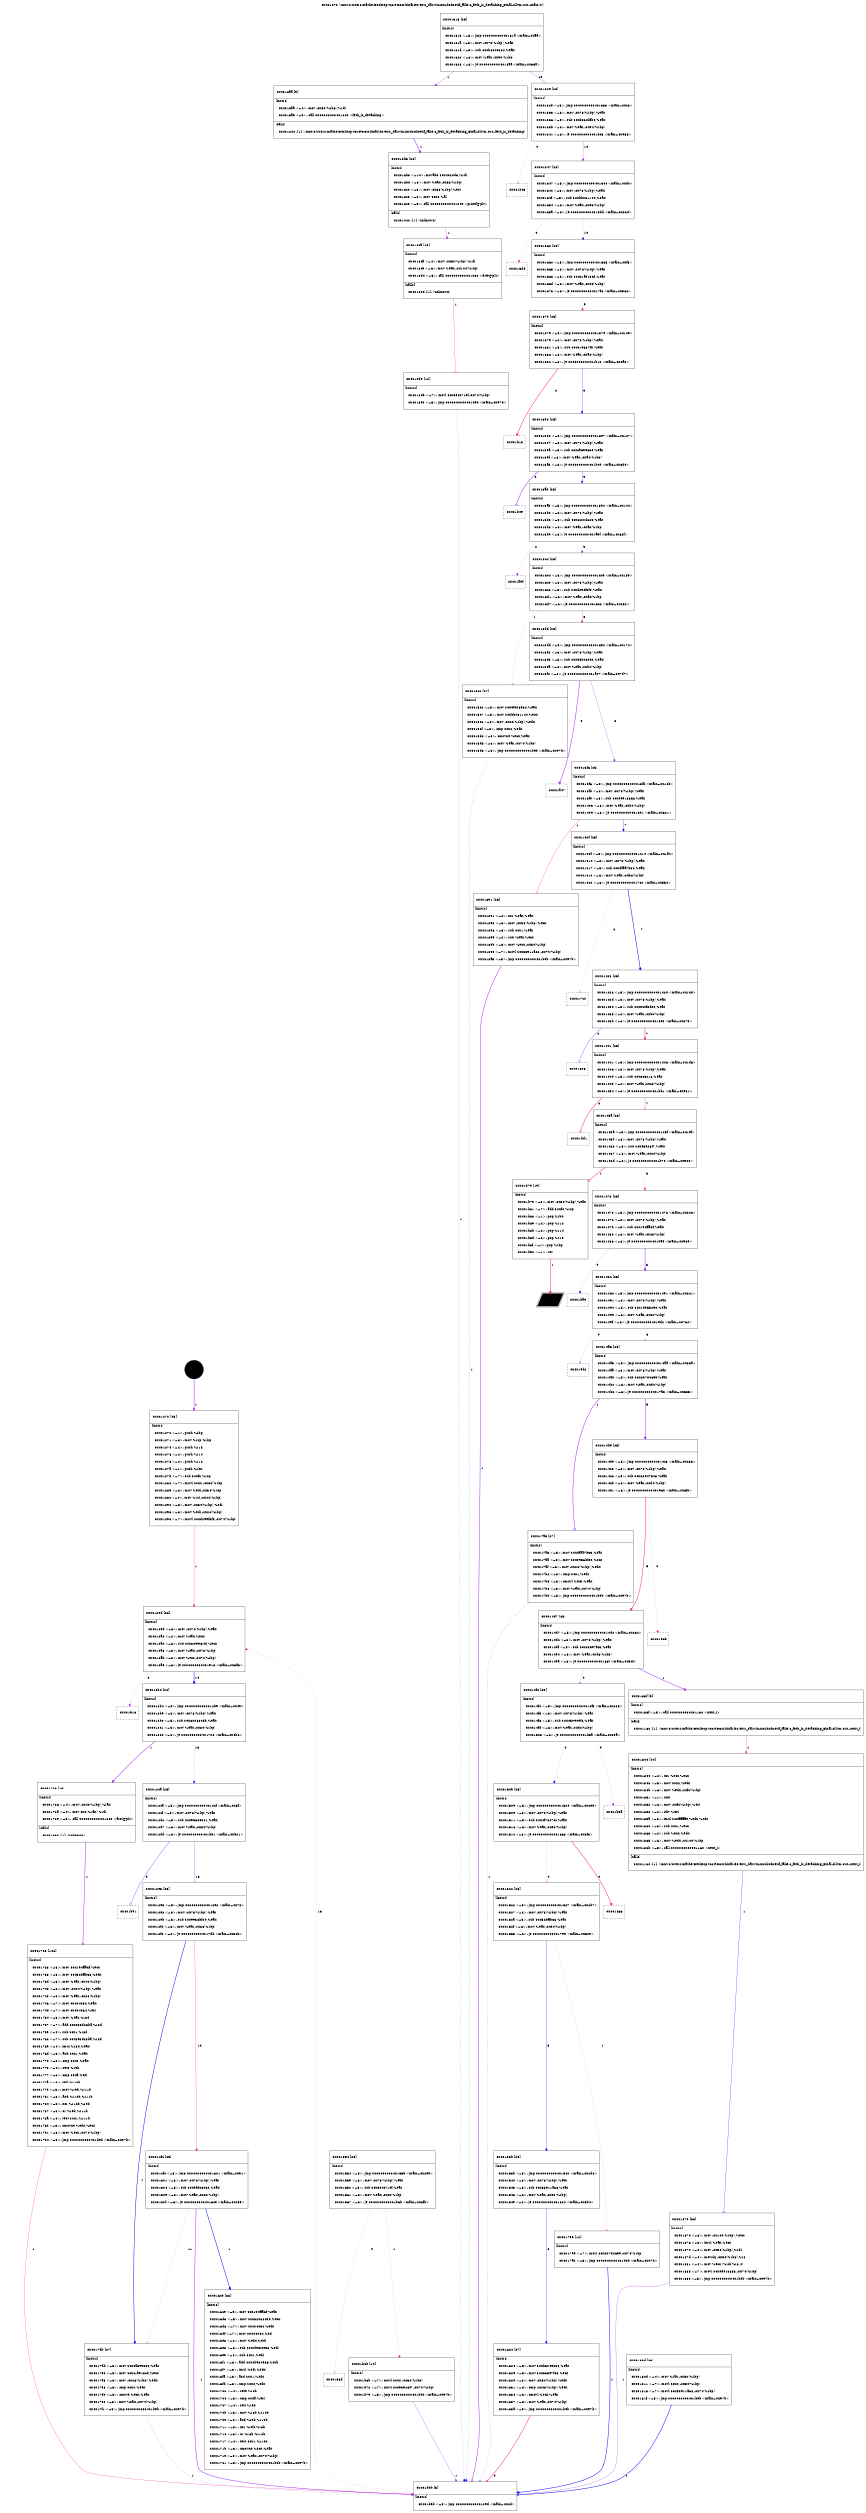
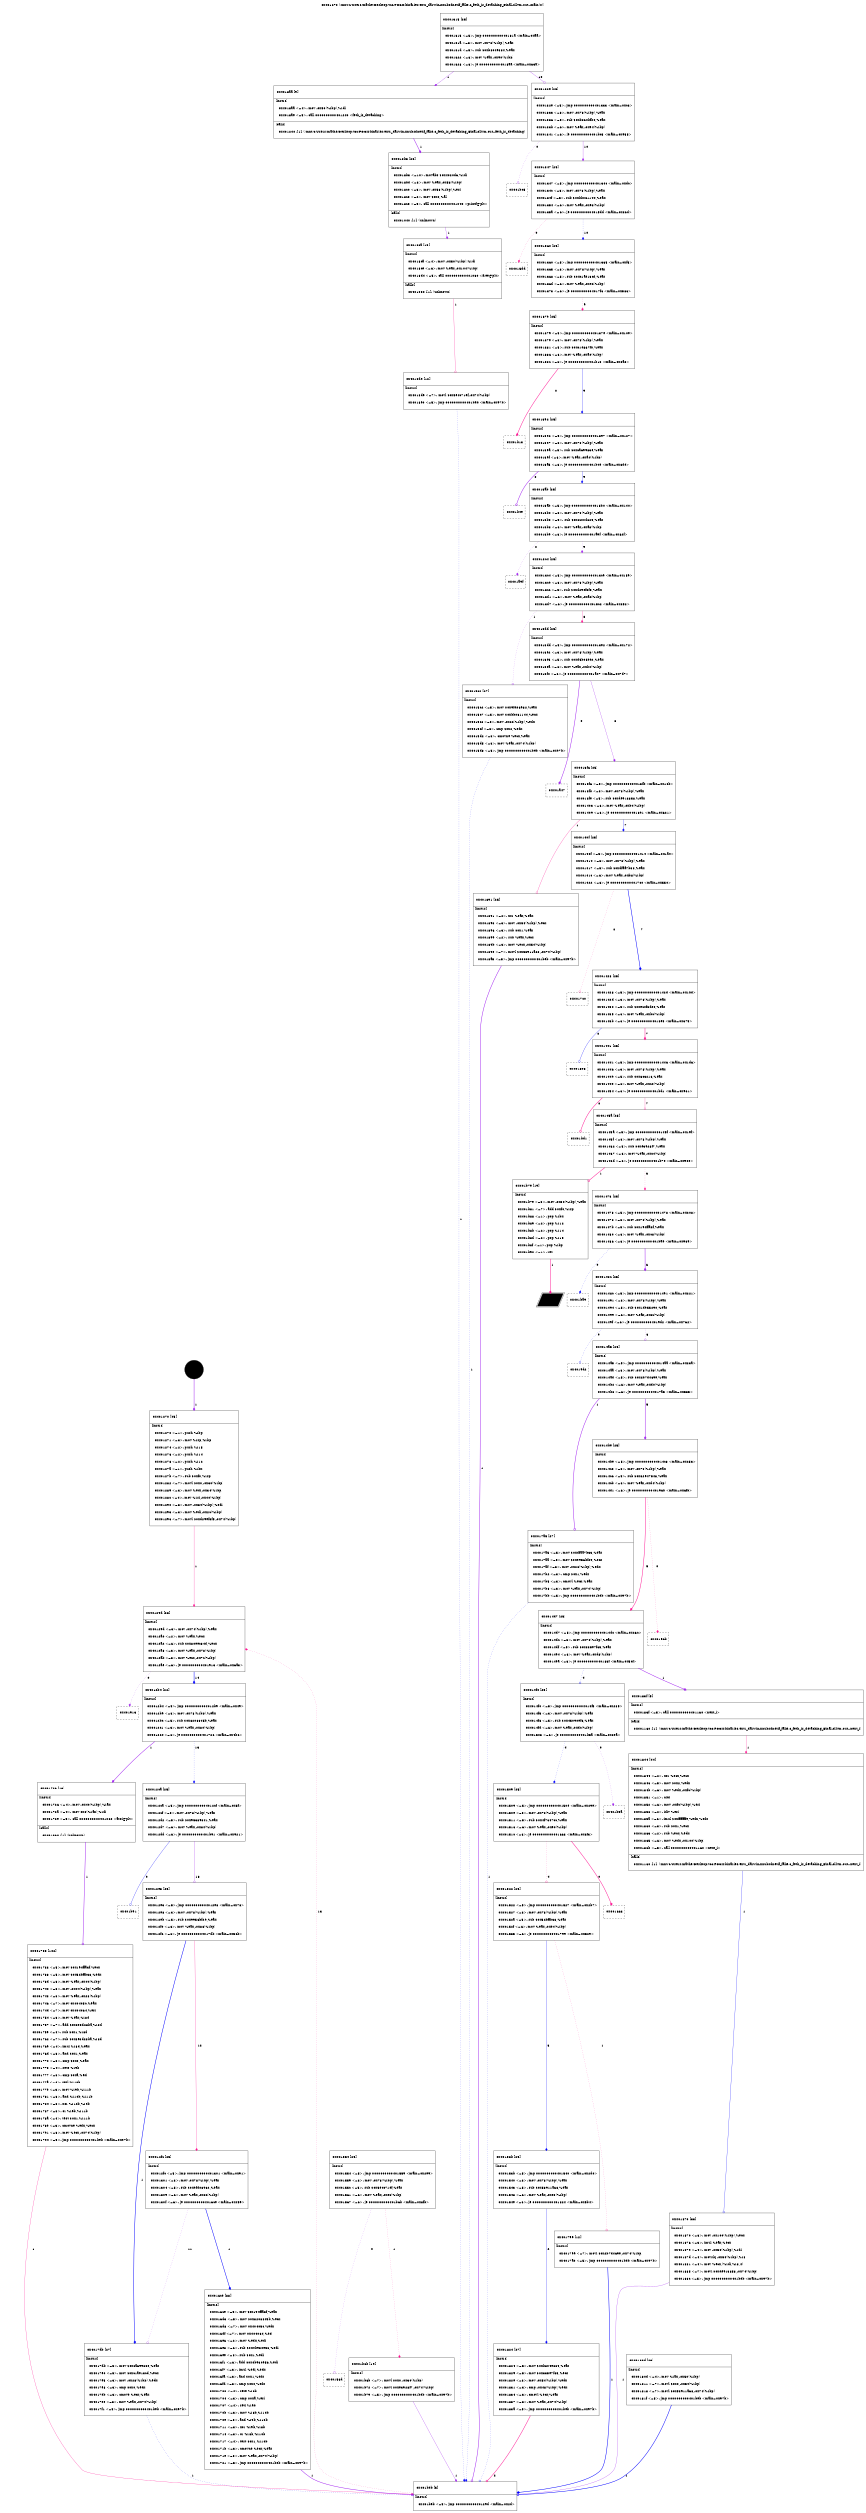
(196, 2447) -> (354, 2490)
